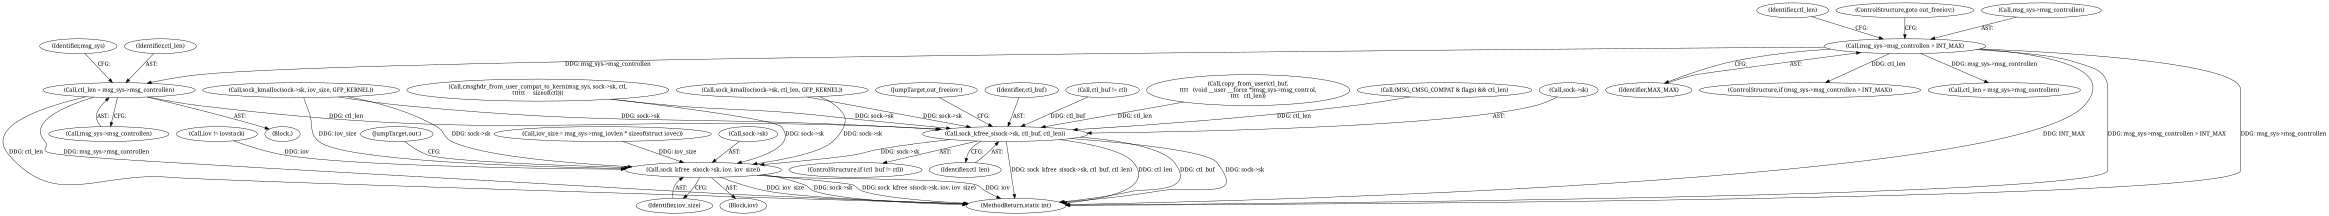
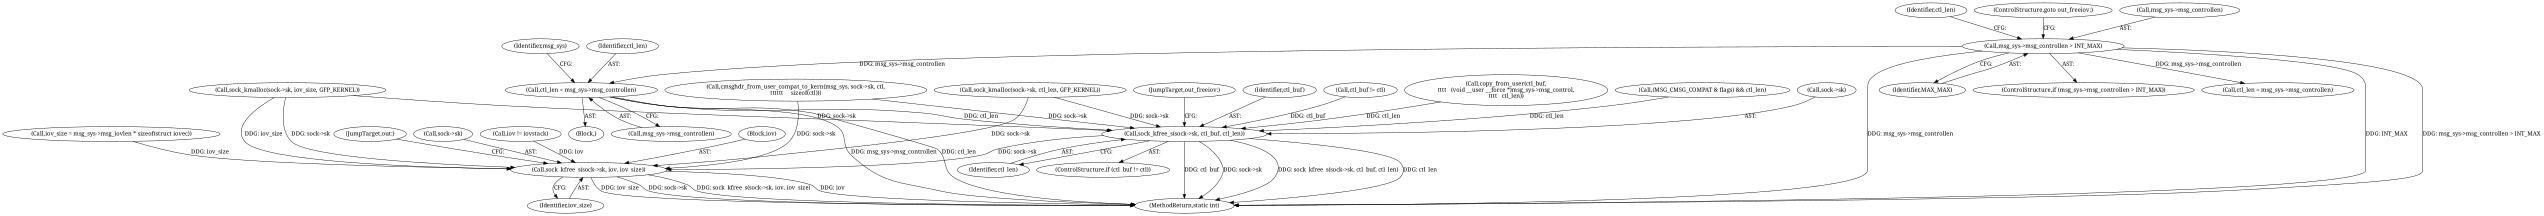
(1889, 64) -> (2069, 64)
(722, 187) -> (687, 152)
